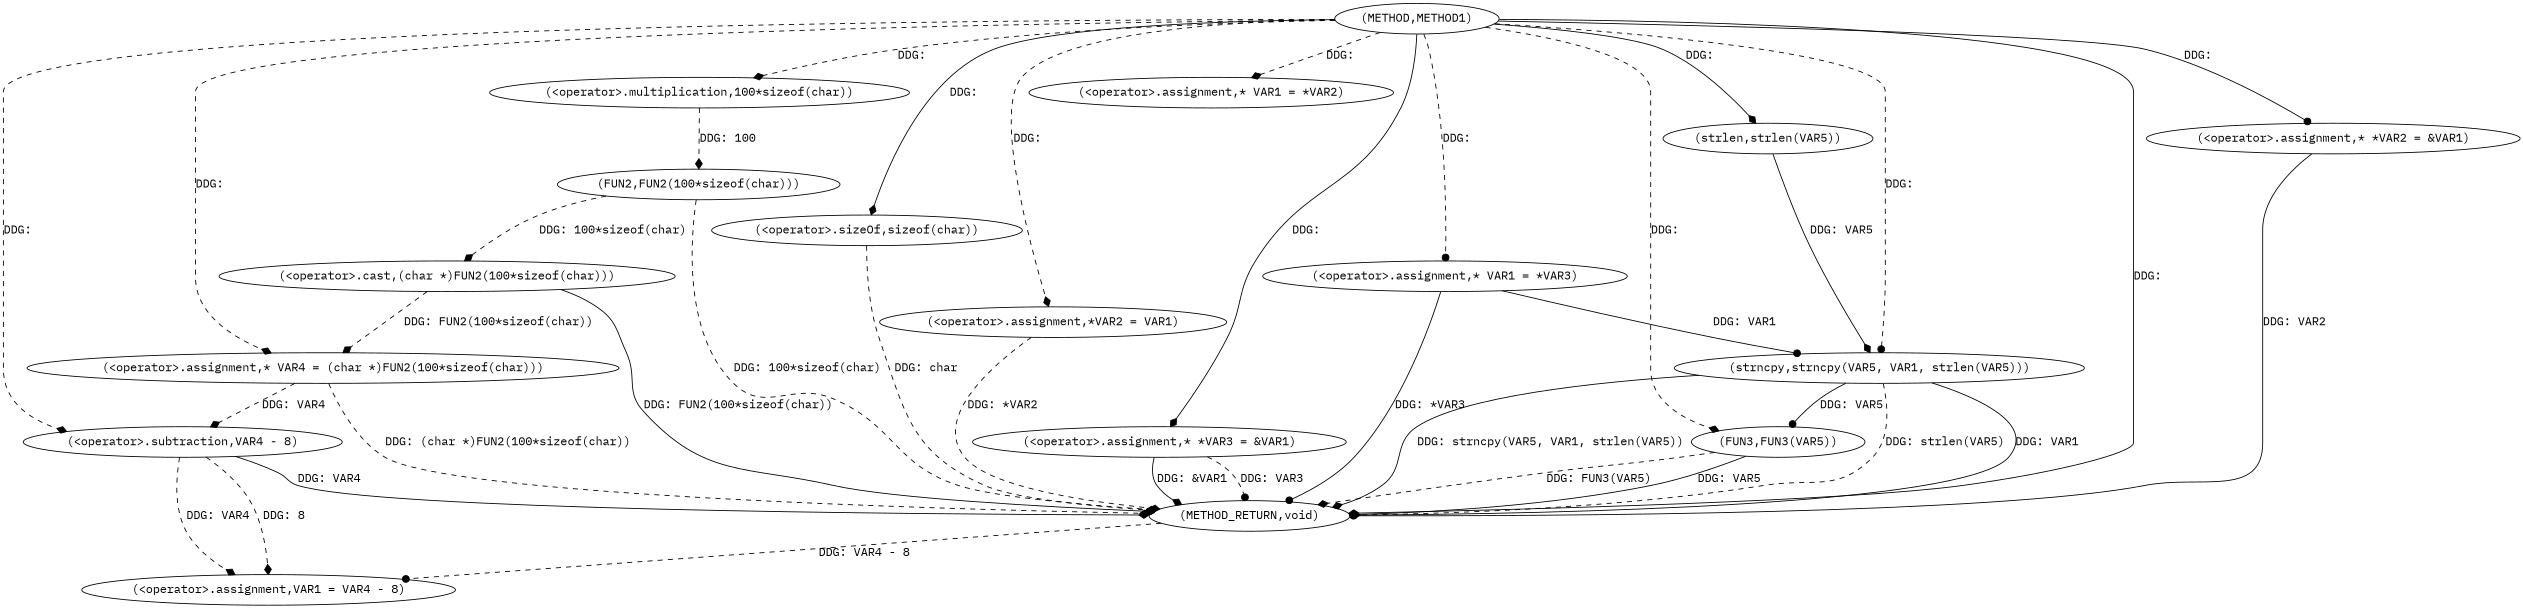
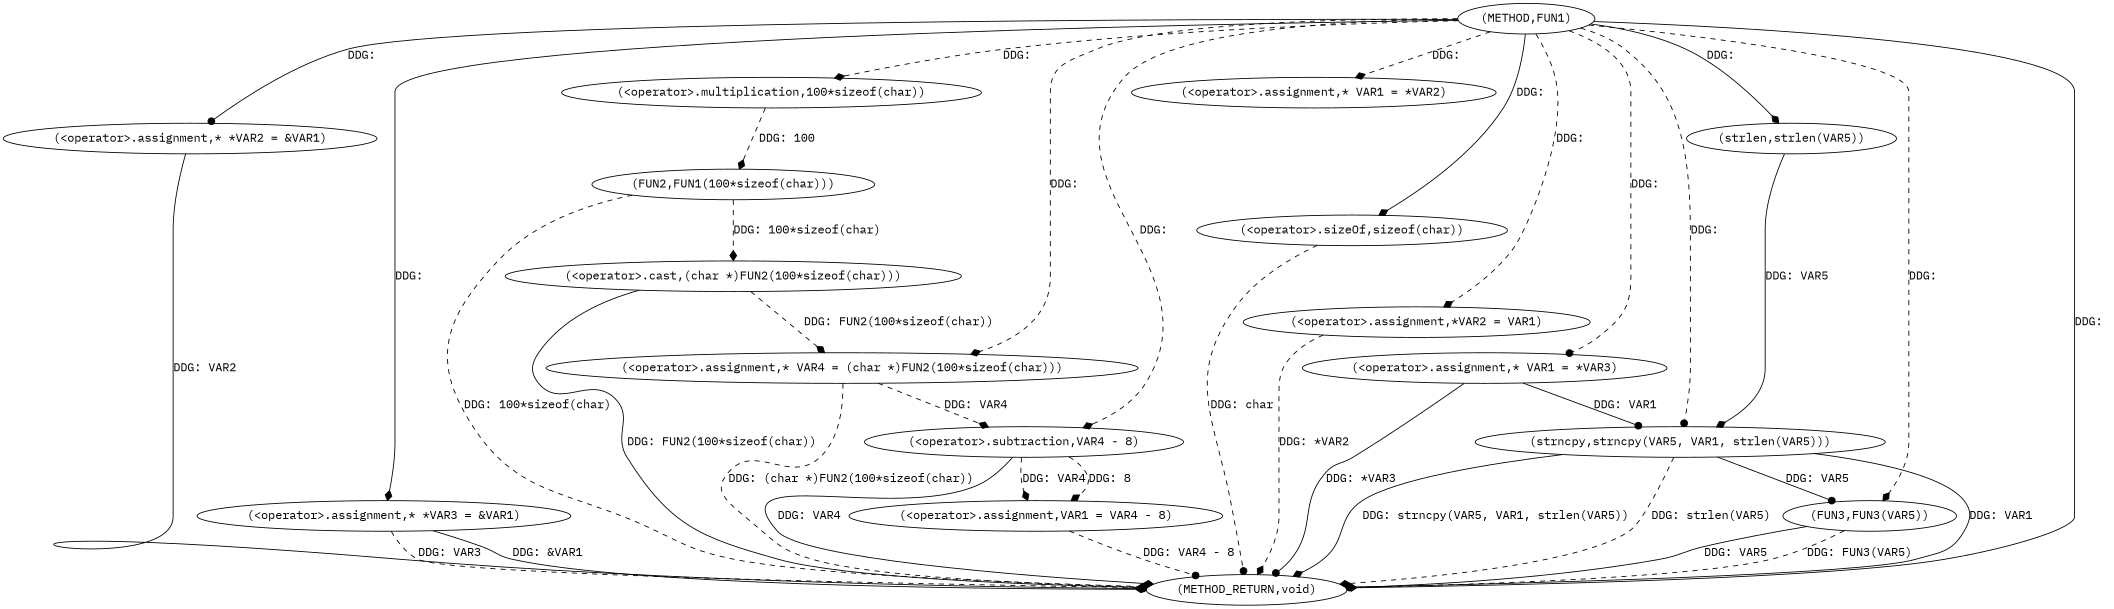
(1417, 19) -> (1526, 19)
(699, 184) -> (733, 184)
(807, 480) -> (718, 540)
(785, 551) -> (1130, 555)
